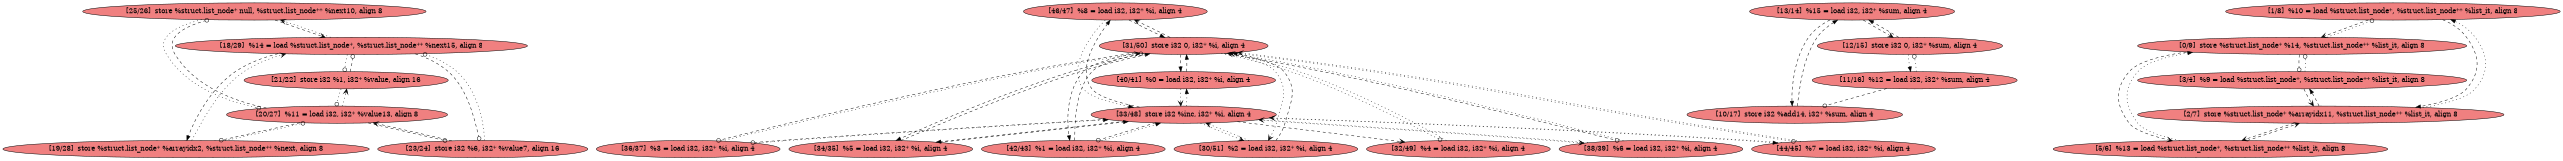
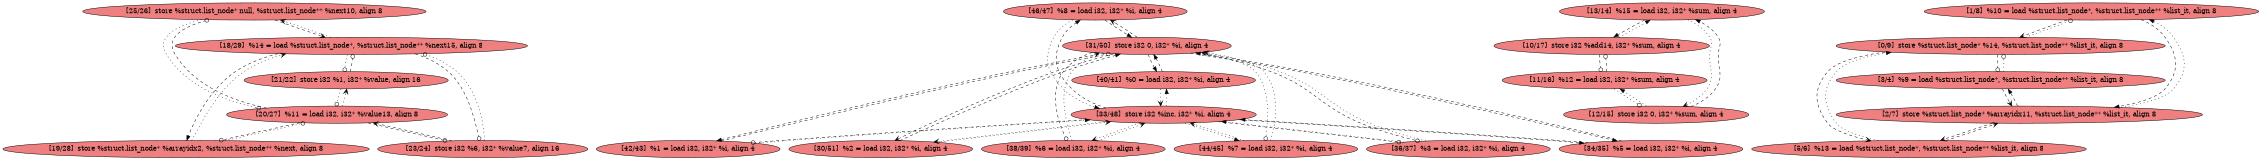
(1876, 28) -> (1710, 62)
(1806, 60) -> (1633, 30)
none -> (1600, 61)
(1280, 78) -> (1005, 91)
(1458, 149) -> none
